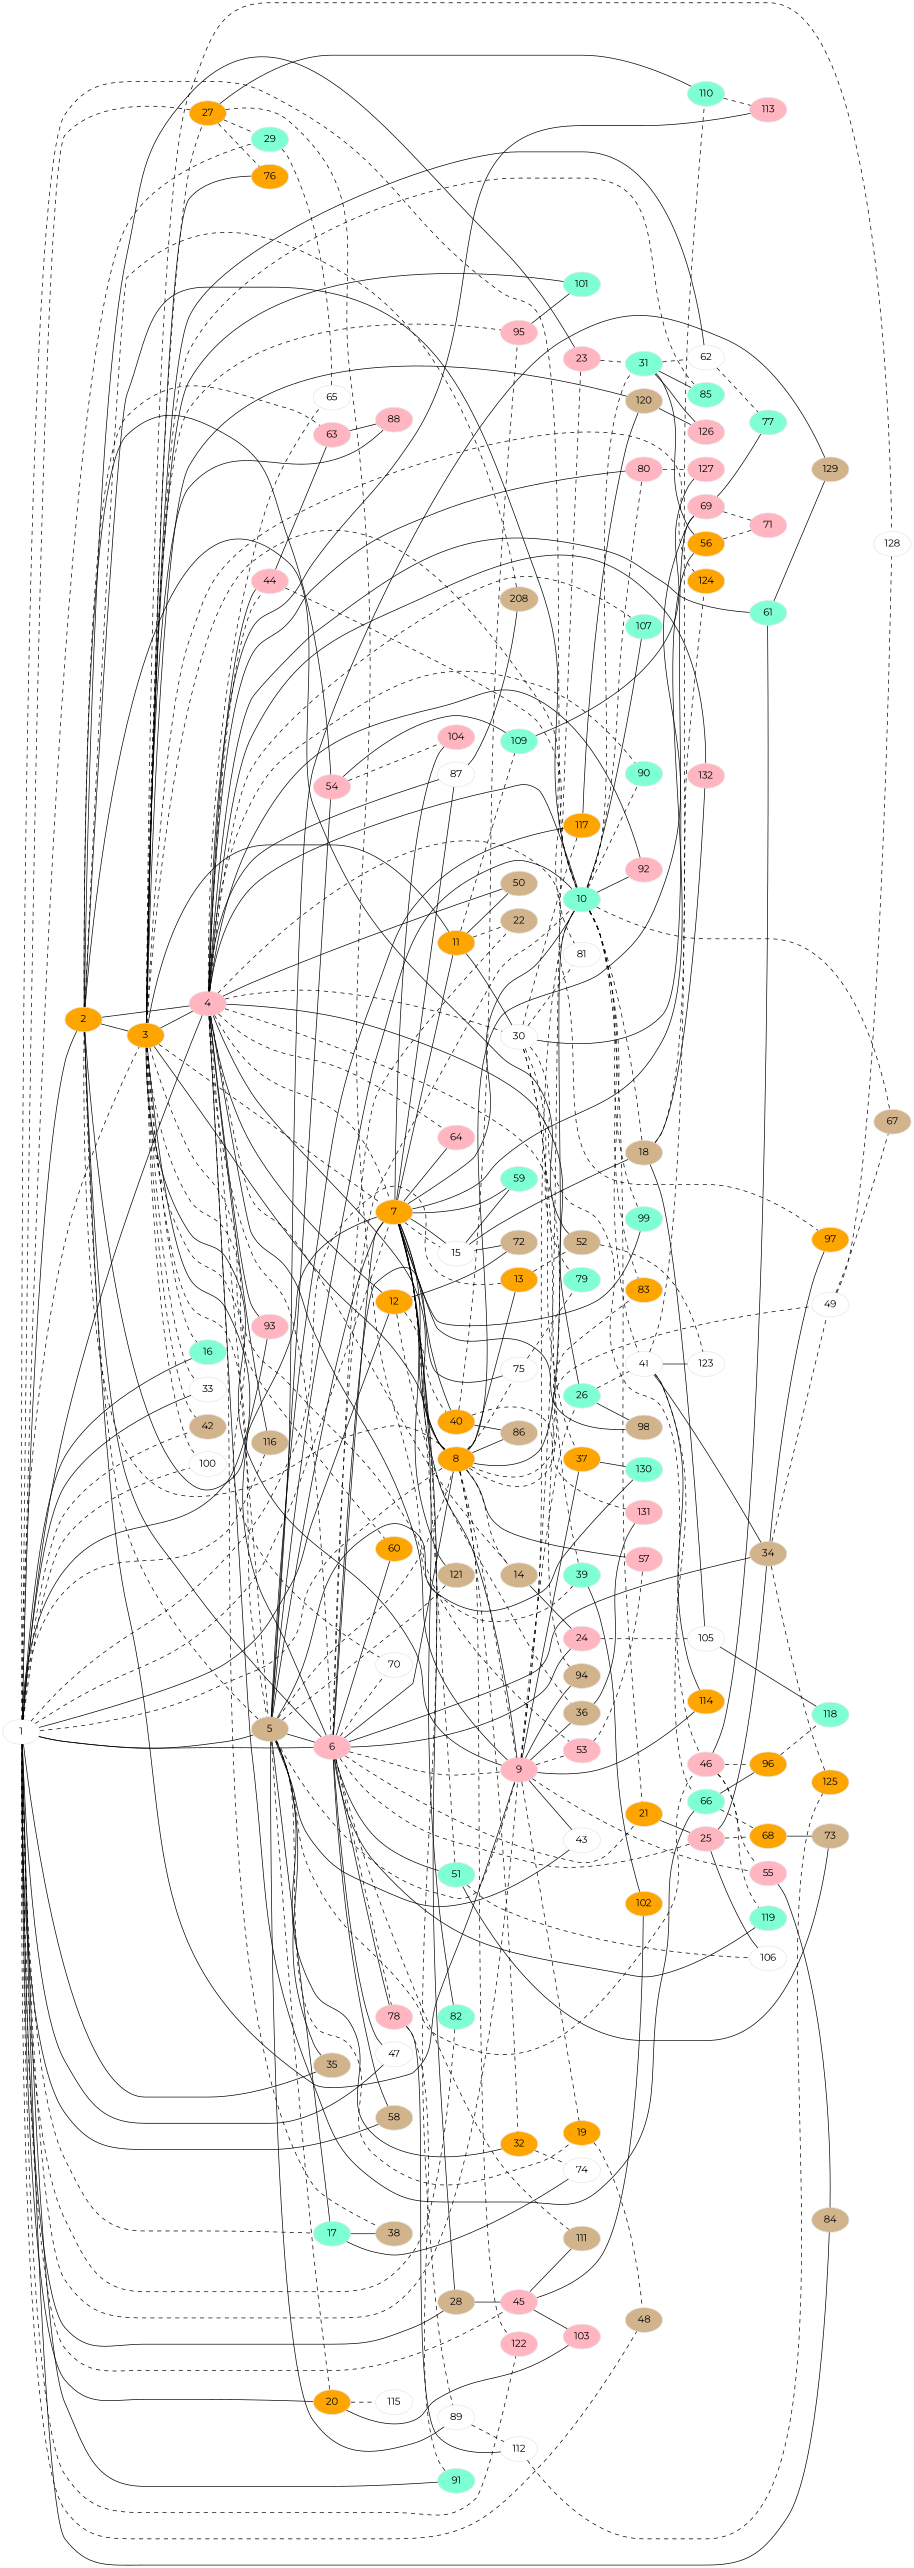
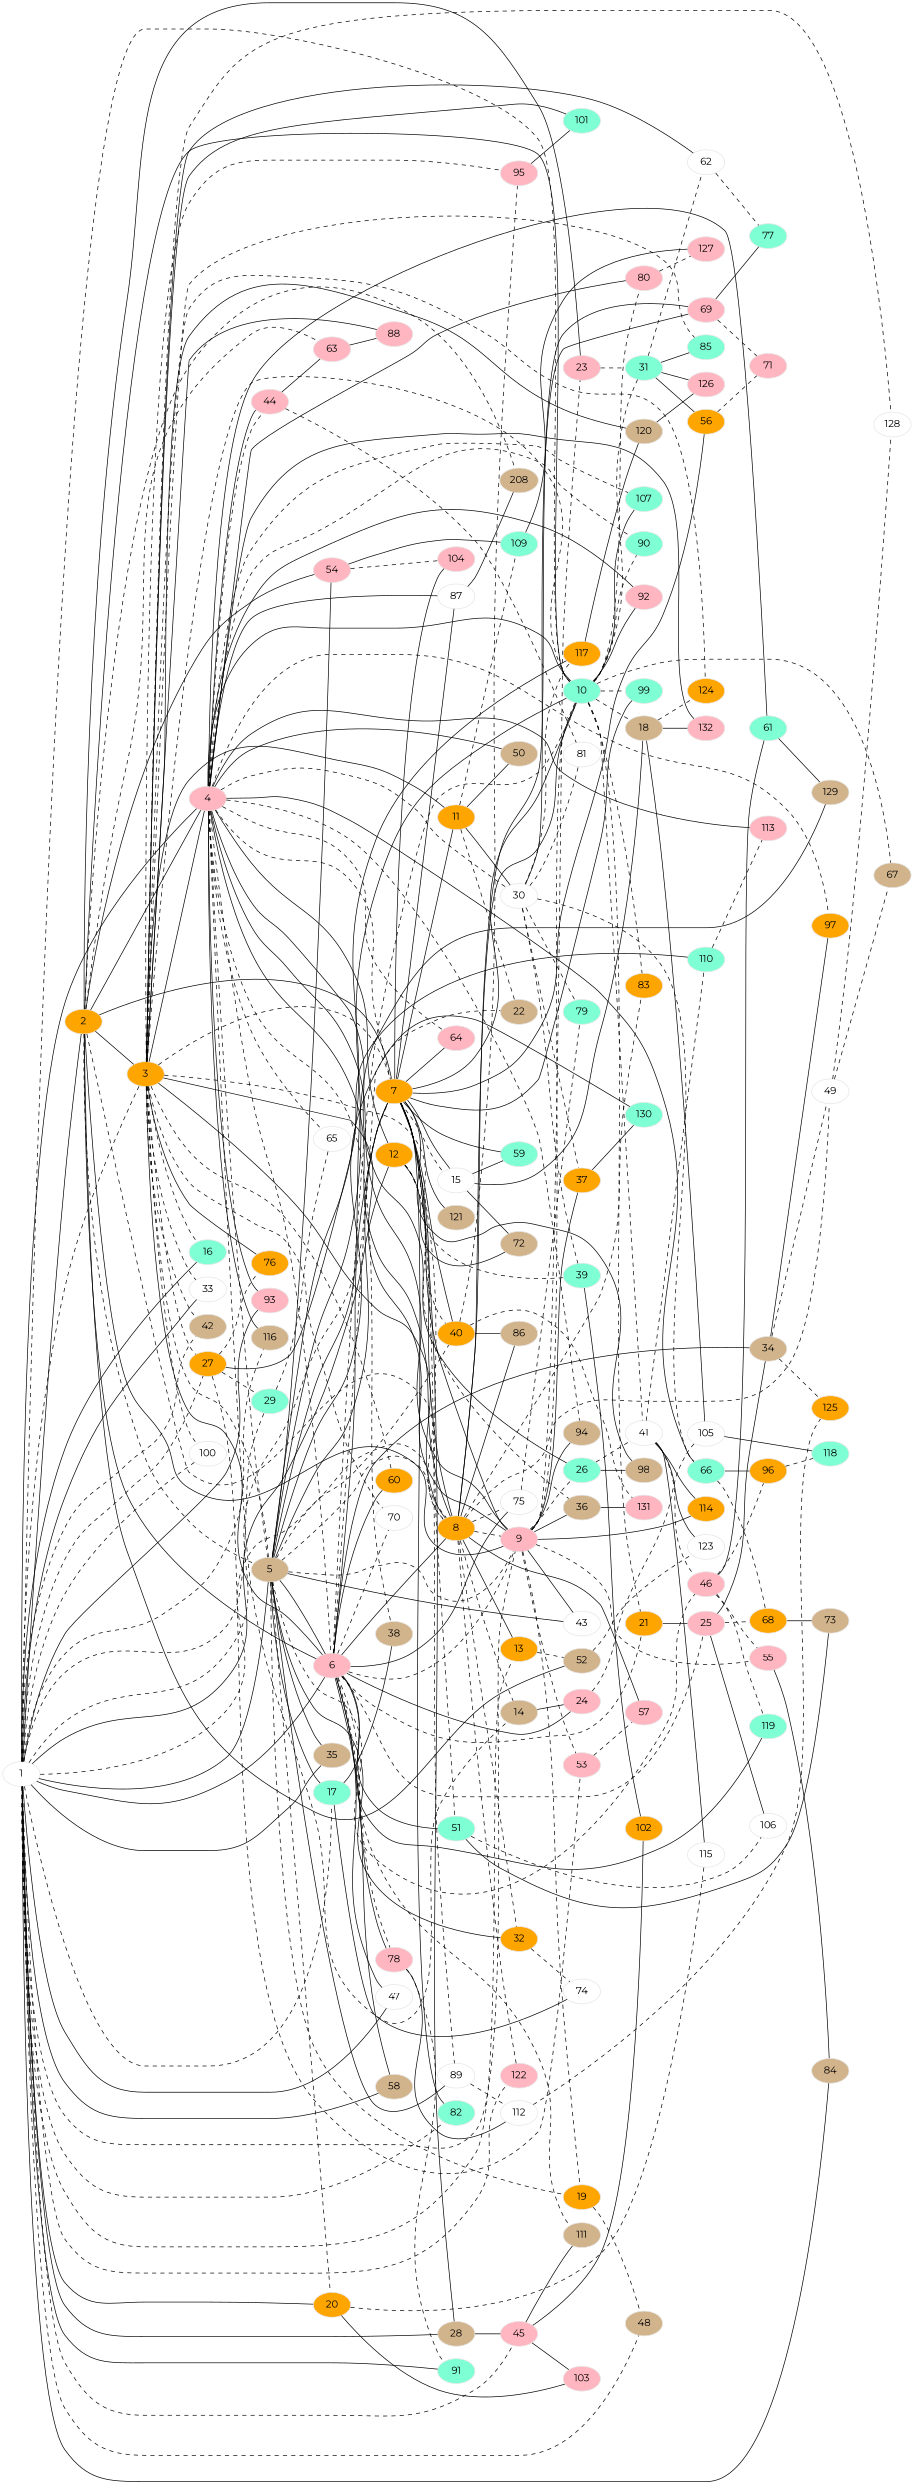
(710, 1457) -> (686, 1641)
(374, 1648) -> (363, 1462)
